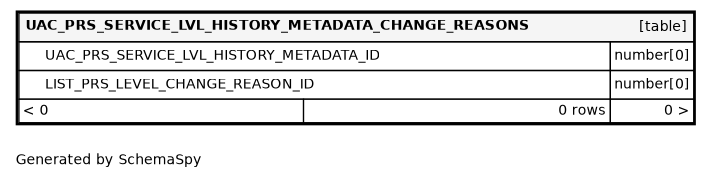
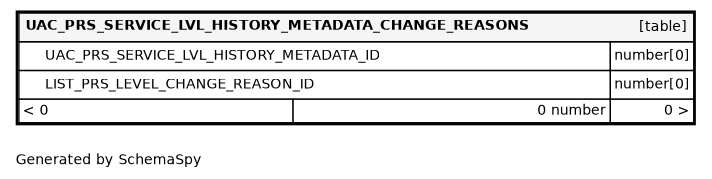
(582, 110) -> (572, 110)
